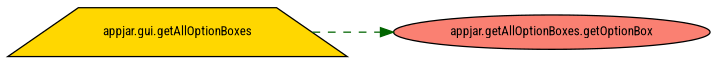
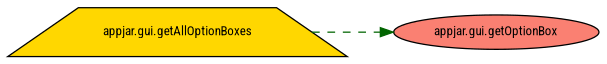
(552, 32) -> (496, 32)
